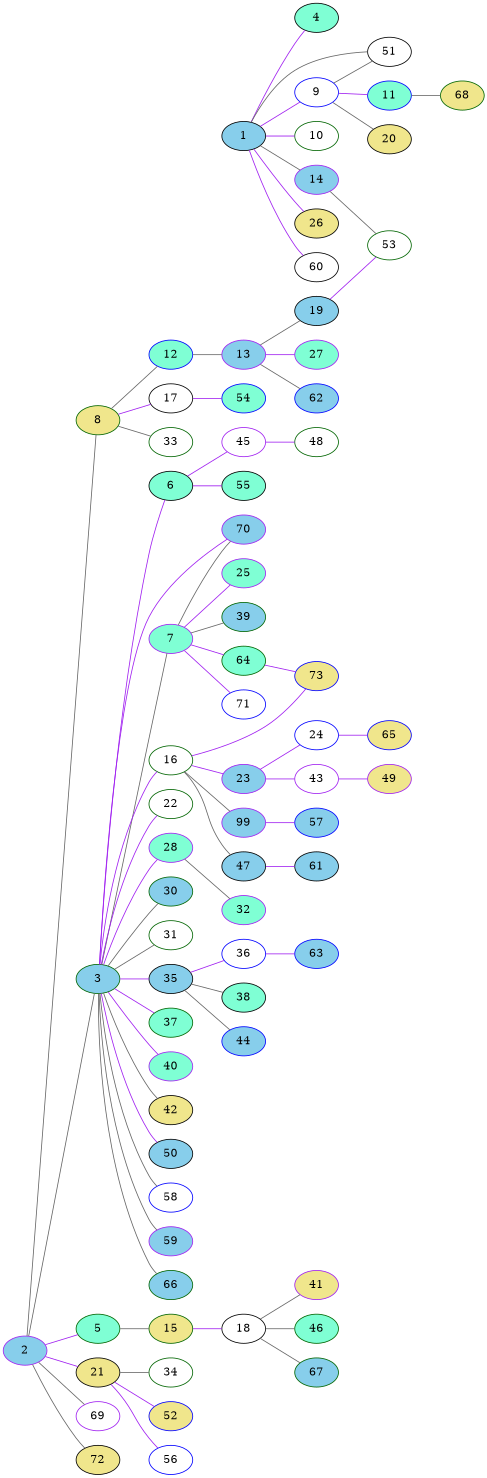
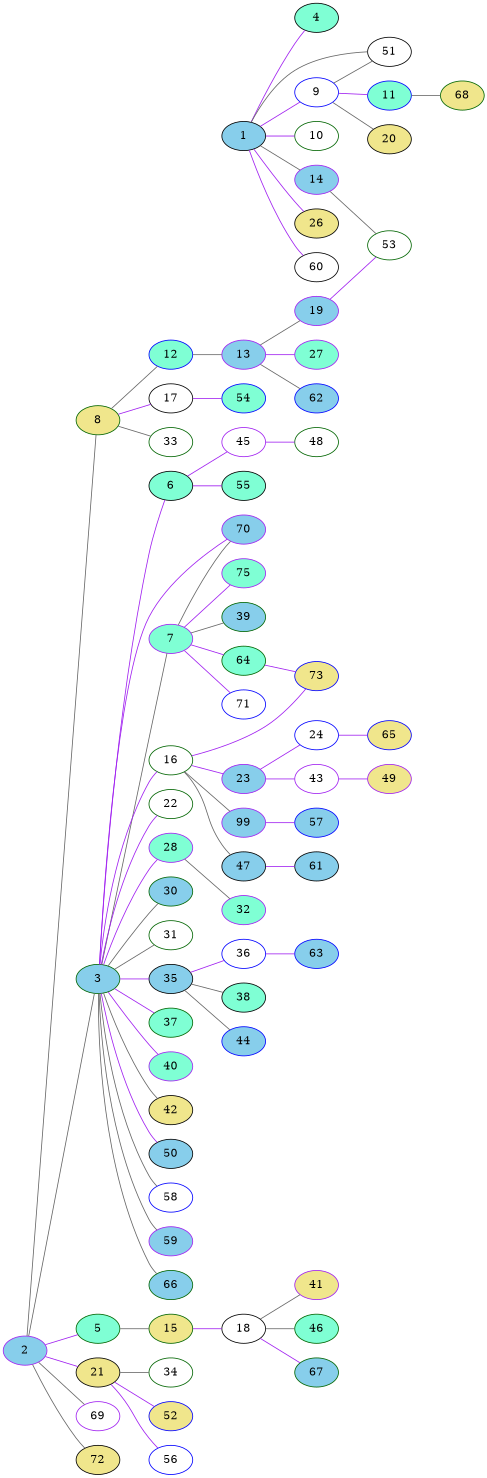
(317, 311) -> (317, 311)
(244, 573) -> (244, 573)
(280, 1351) -> (280, 1351)
